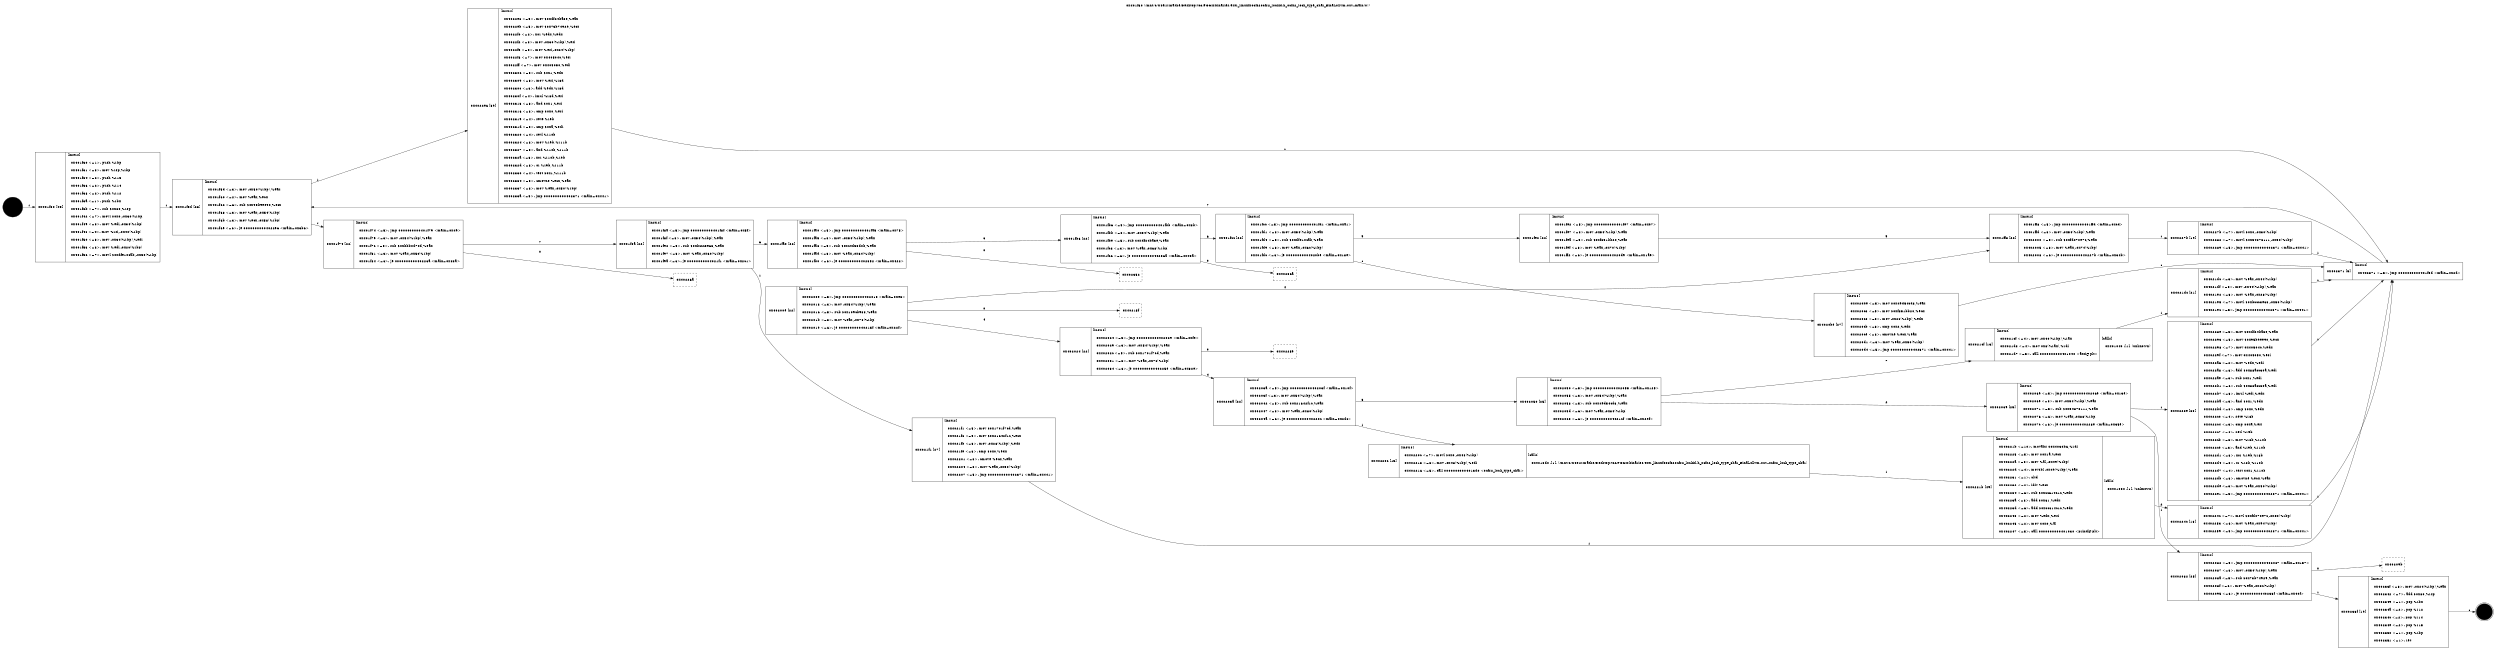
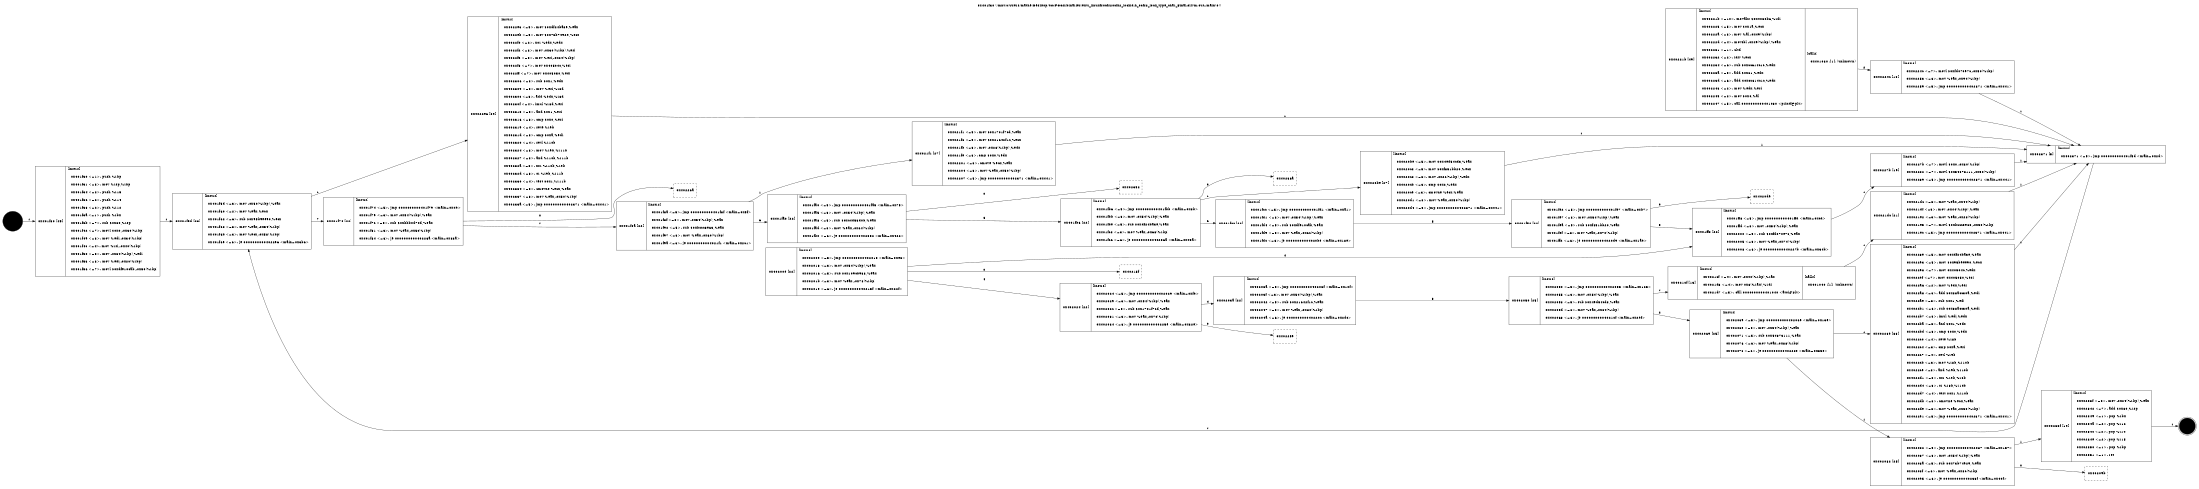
none -> (1762, 197)
(1581, 299) -> (1279, 193)
(1589, 461) -> none
